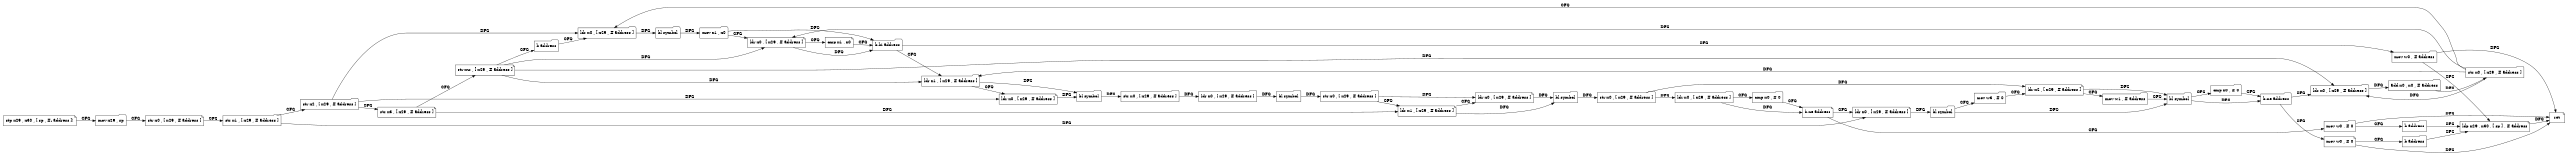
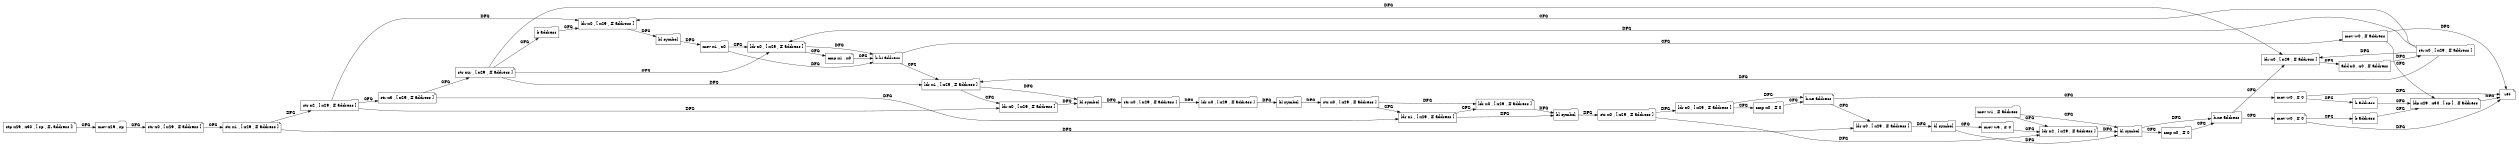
(2092, 95) -> (2030, 122)
(291, 110) -> (291, 113)
(252, 121) -> (252, 127)
